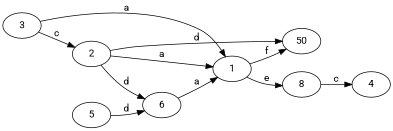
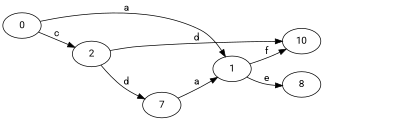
(22, 26) -> (22, 26)
(302, 41) -> (302, 41)
(158, 61) -> none
(371, 84) -> none
(162, 105) -> (162, 105)
(92, 115) -> none
